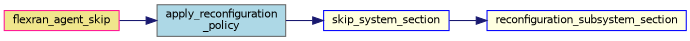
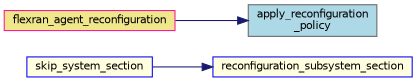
(62, 21) -> (90, 21)
(299, 21) -> none
